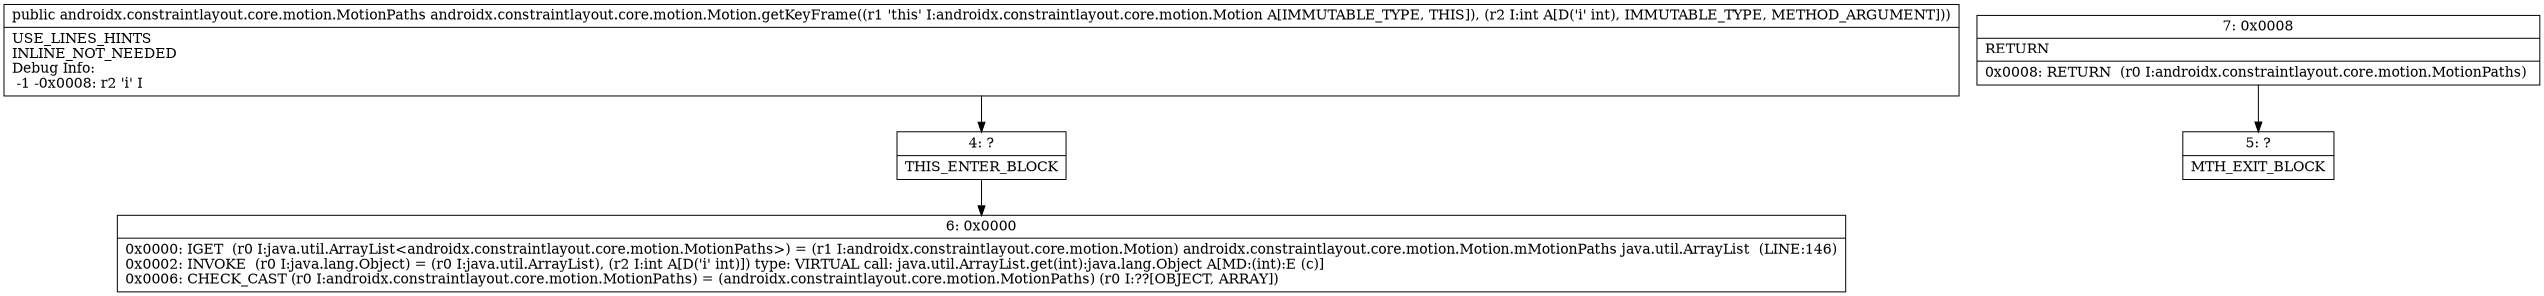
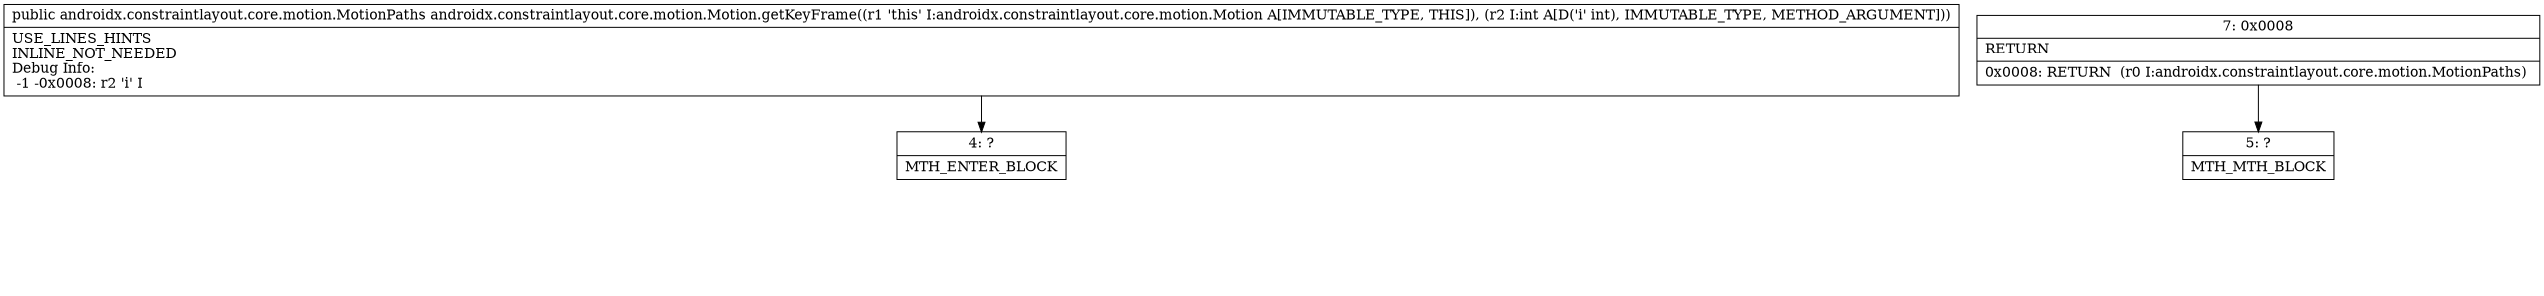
(982, 167) -> (982, 167)
(2258, 167) -> (2258, 167)
(982, 254) -> none
